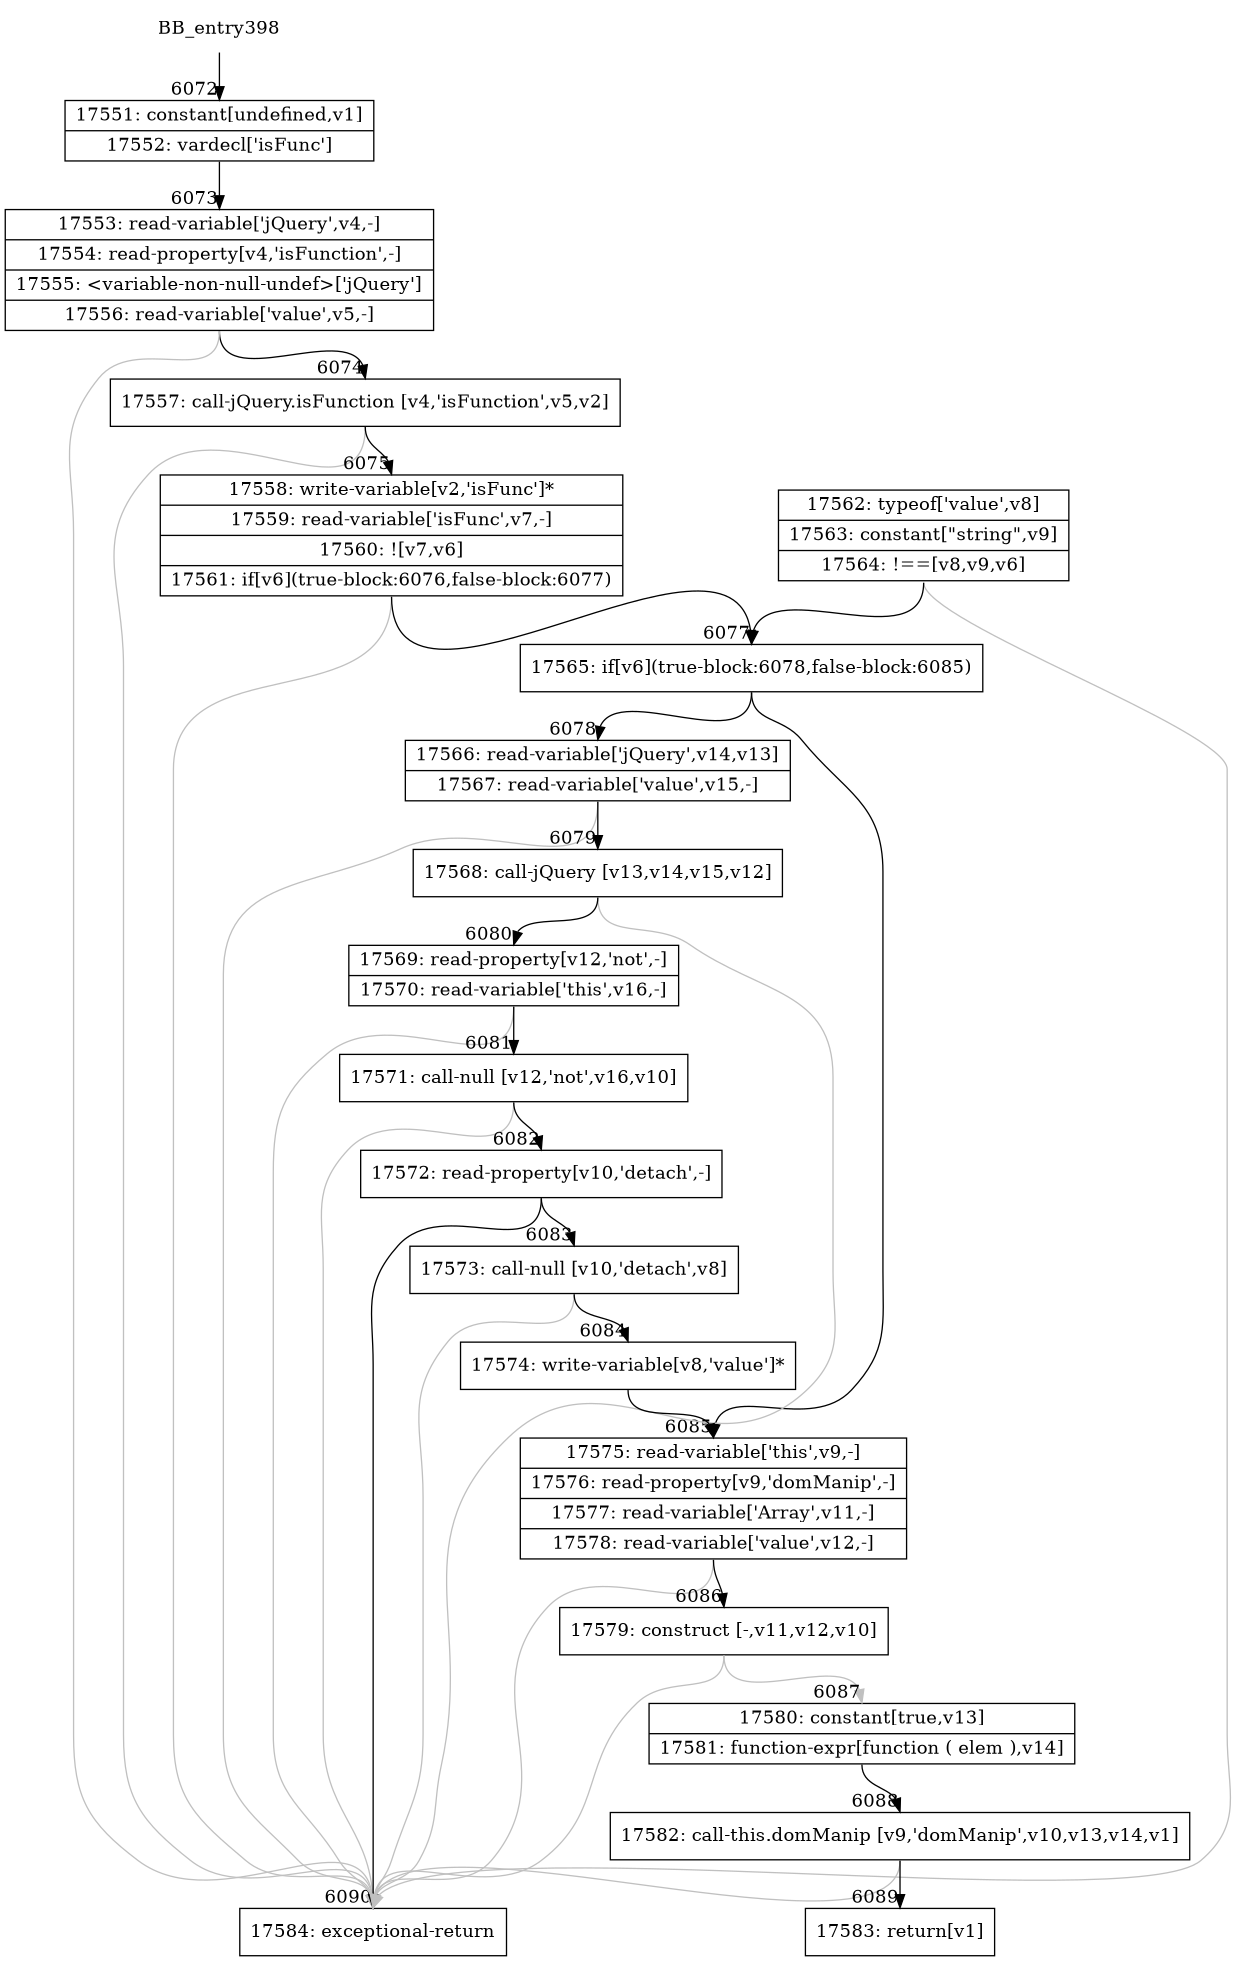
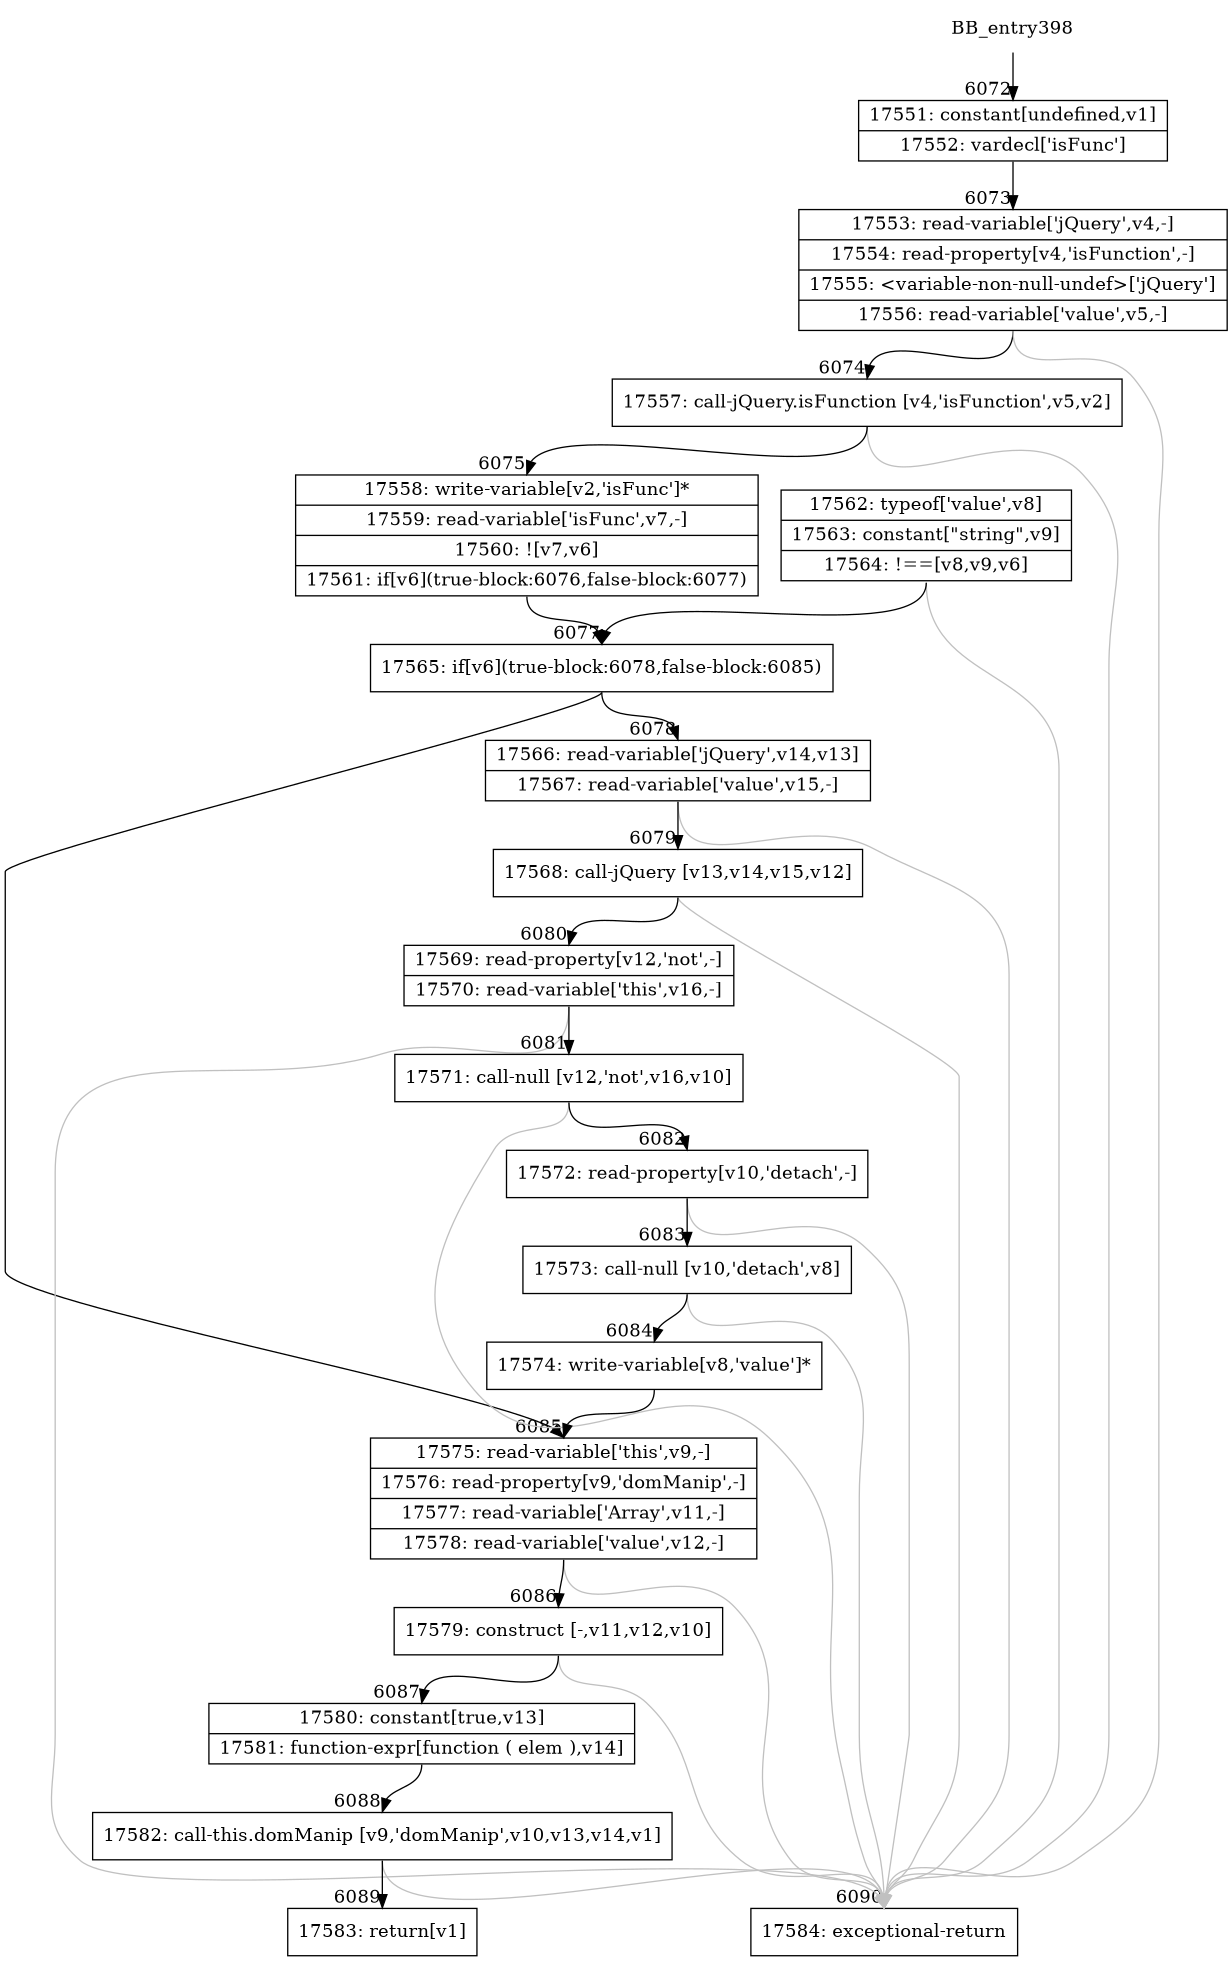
(173, 1244) -> none
(373, 1483) -> (909, 1462)
(786, 1680) -> (497, 1680)
